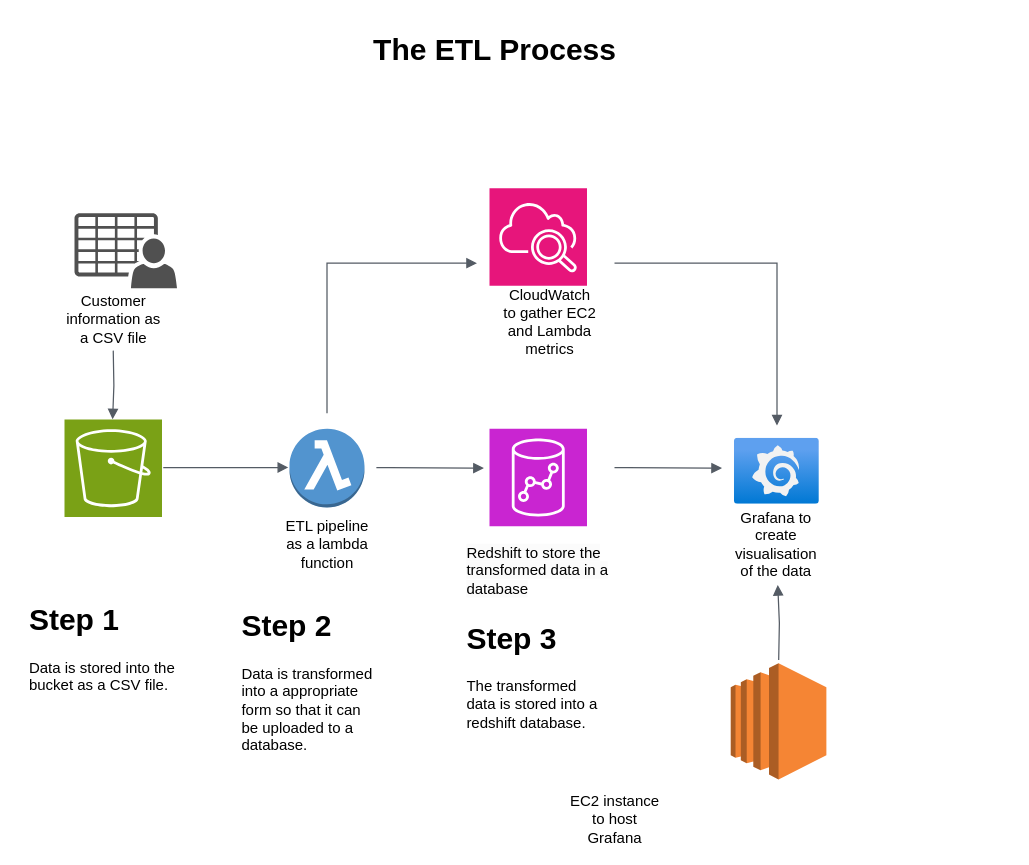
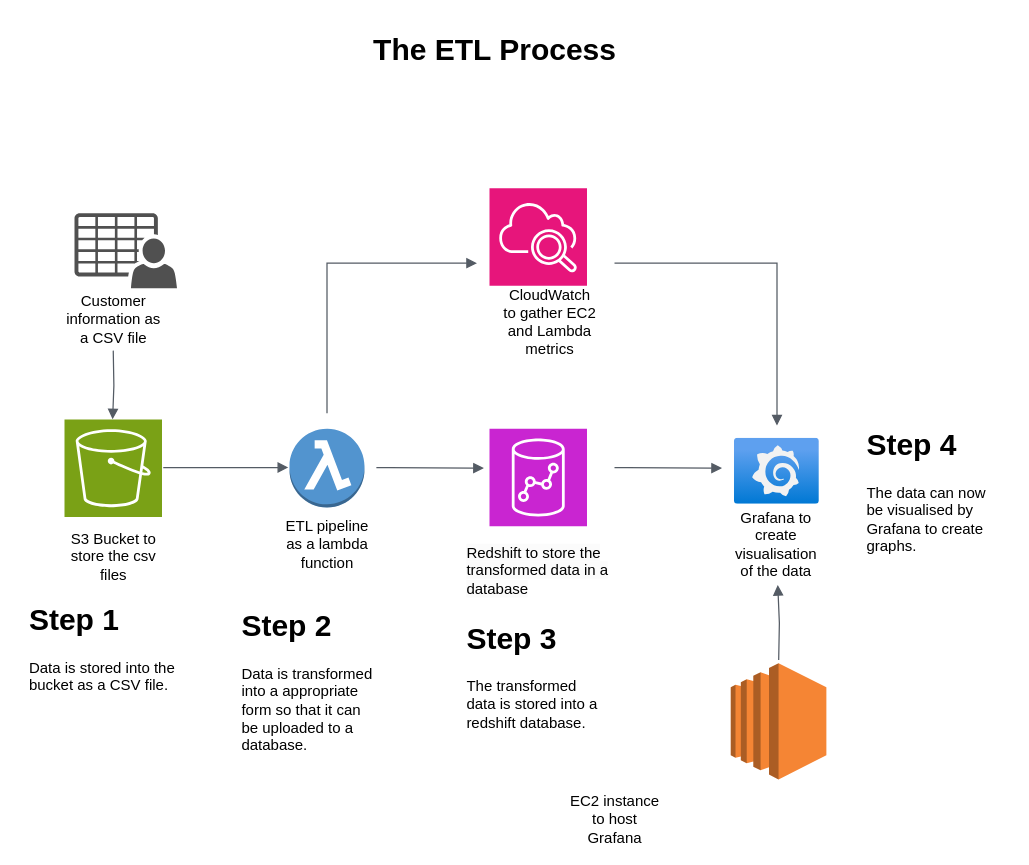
none -> (933, 494)
none -> (114, 557)
